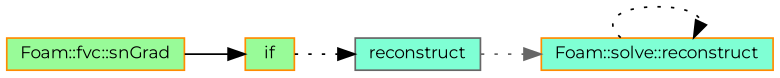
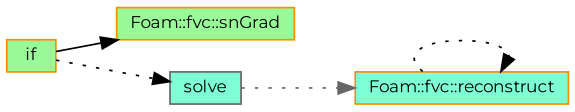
(206, 54) -> (78, 47)
(418, 54) -> (206, 88)
(657, 54) -> (462, 88)
